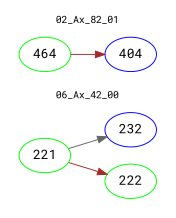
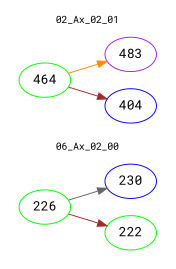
(88, 21) -> (88, 21)
none -> (131, 54)
(88, 96) -> (88, 147)
(131, 130) -> (131, 181)
(45, 156) -> (45, 207)
